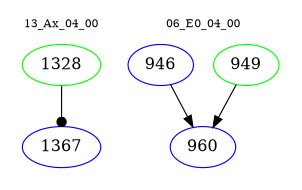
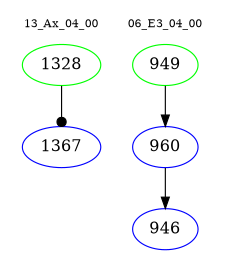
(204, 25) -> (165, 25)
(179, 101) -> (165, 183)
